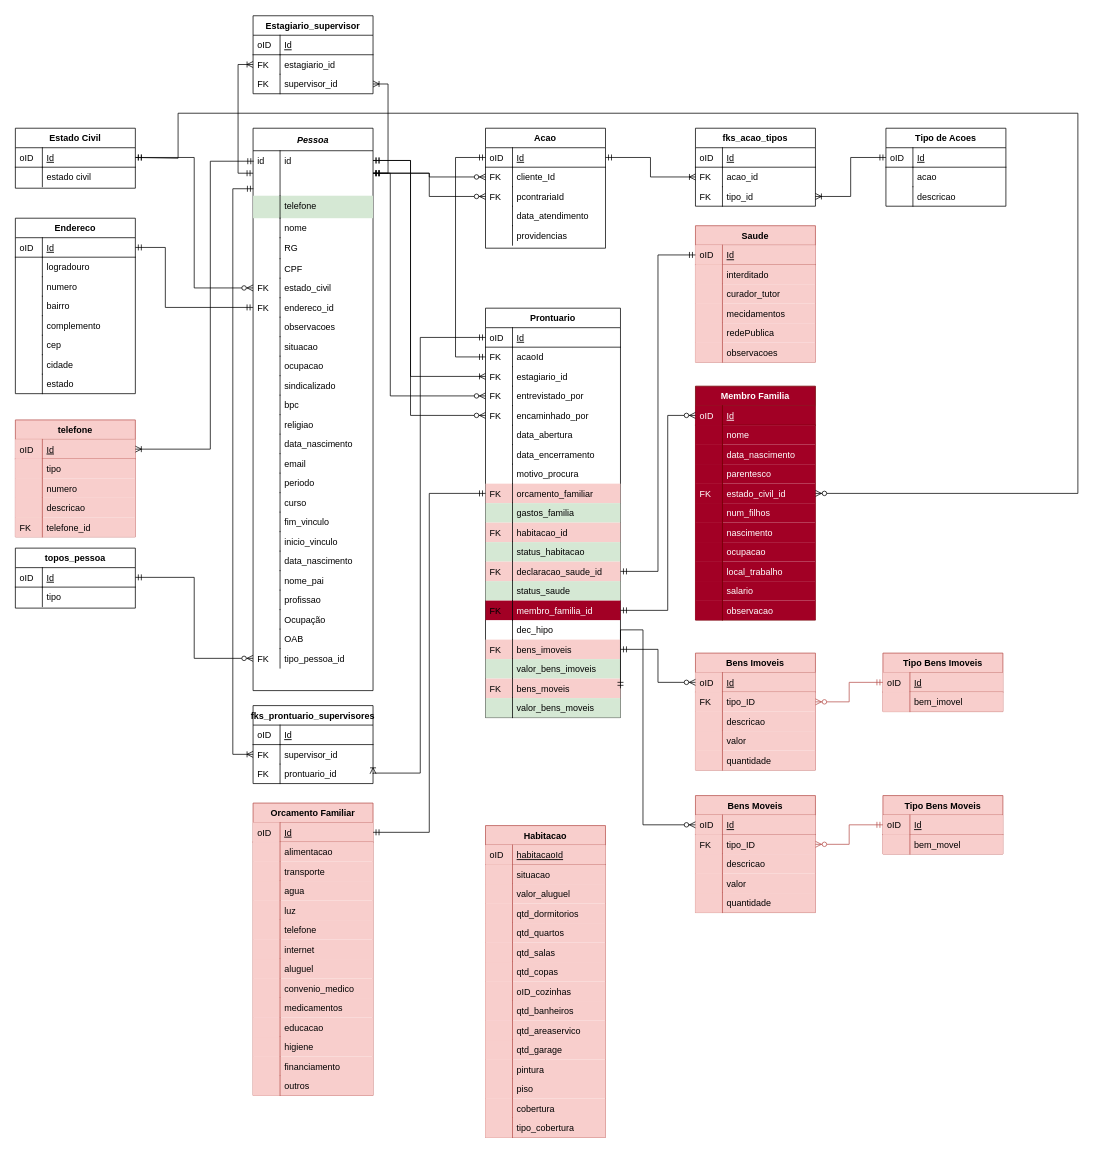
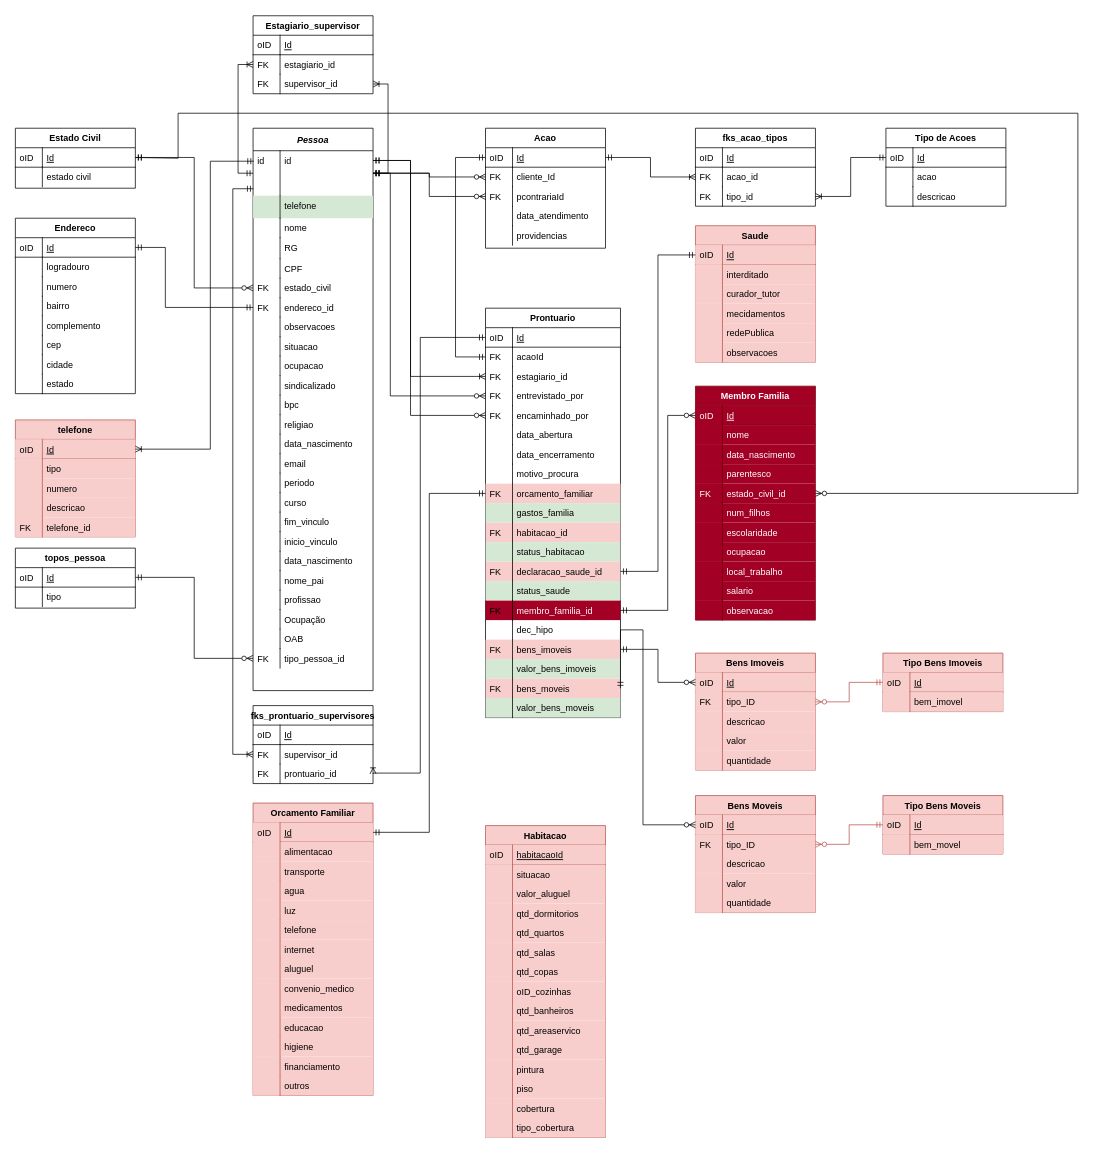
(751, 533) -> (755, 533)
